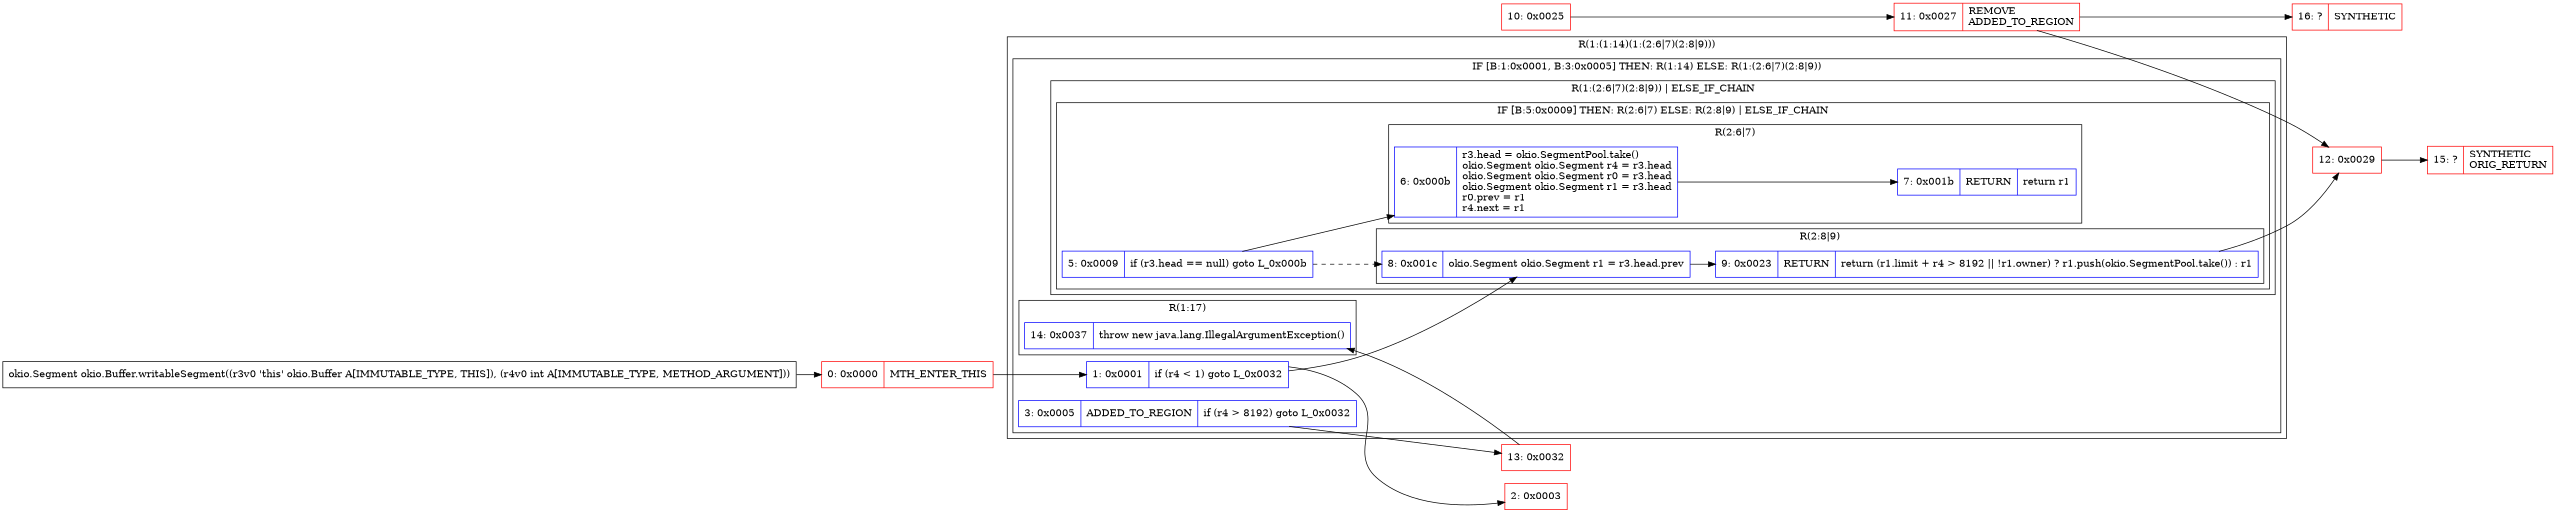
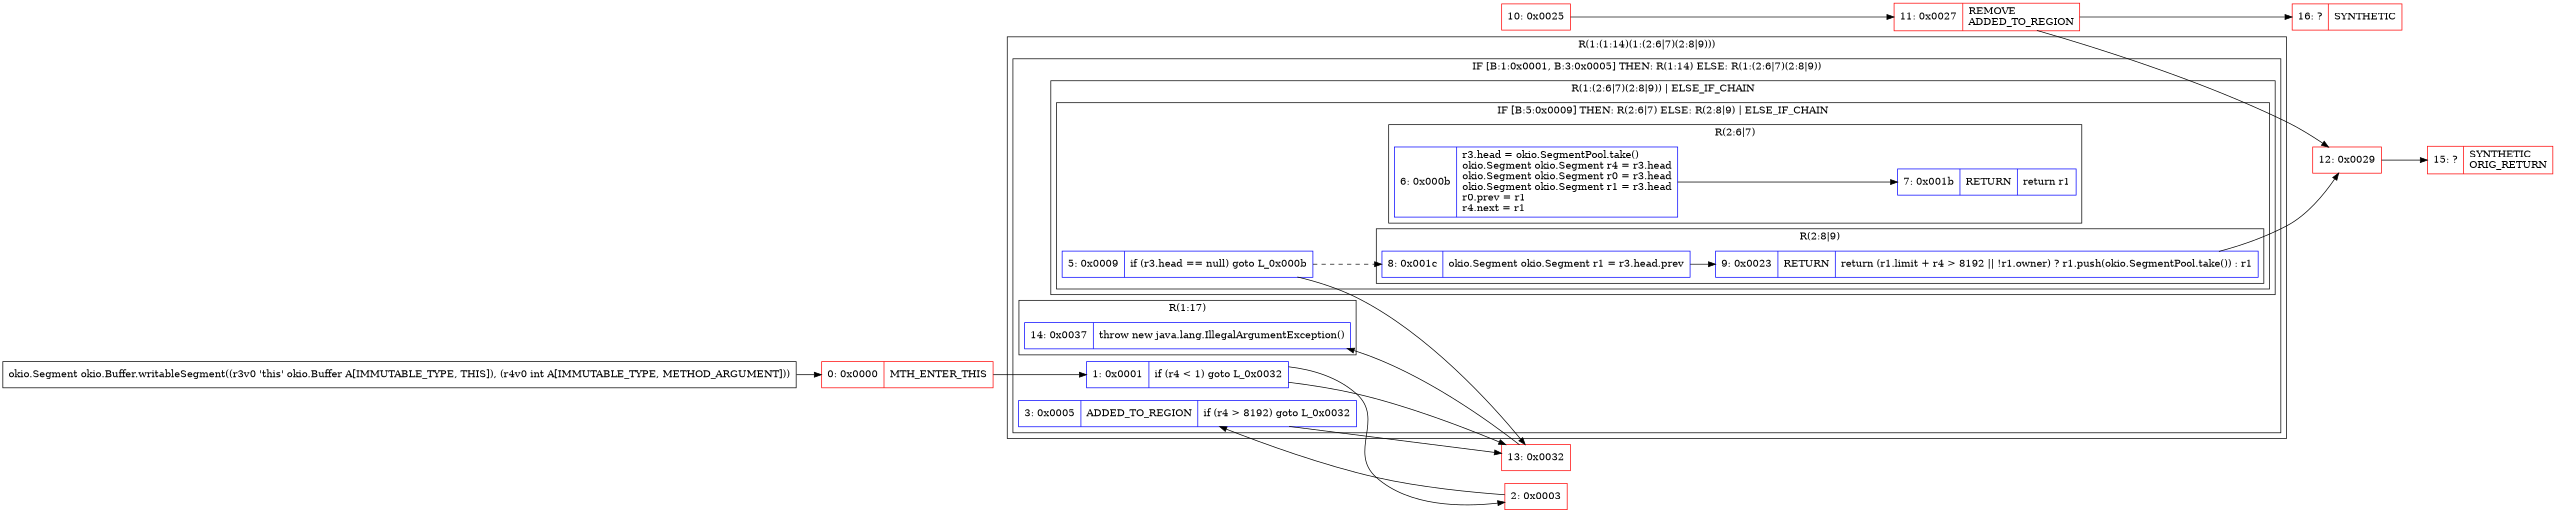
(1315, 234) -> (1421, 340)
(1405, 339) -> (1396, 404)
none -> (1363, 474)
